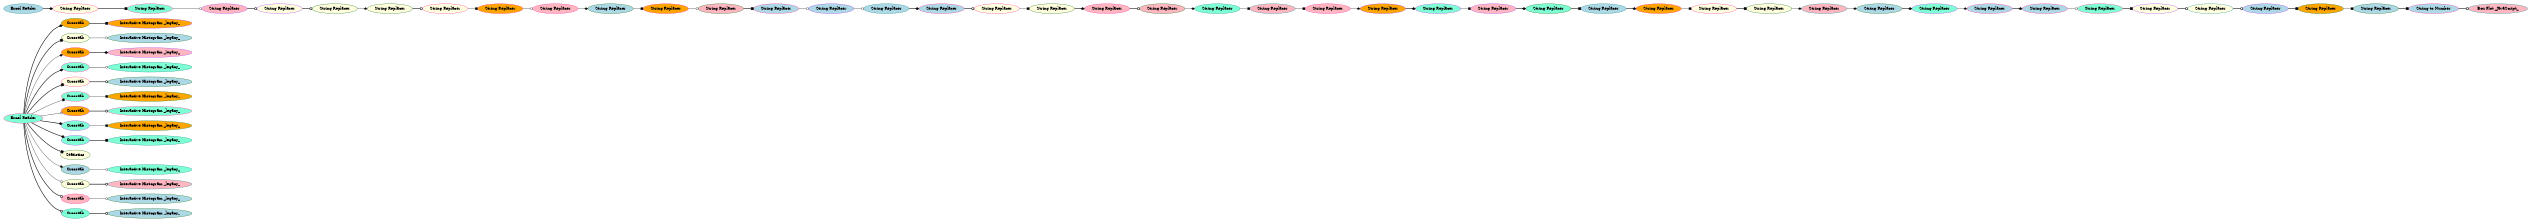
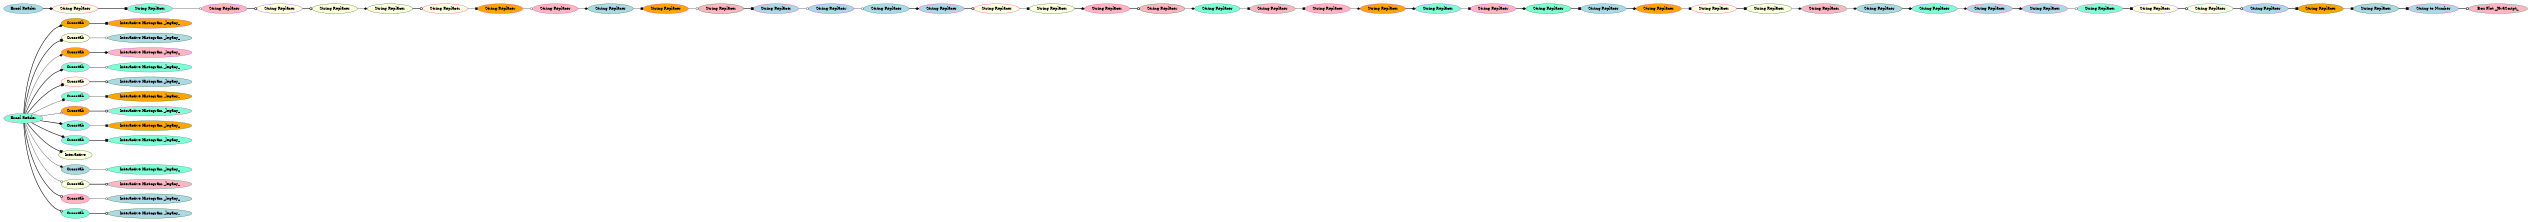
(75, 155) -> (75, 155)
